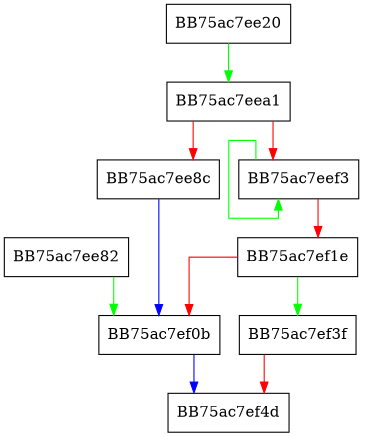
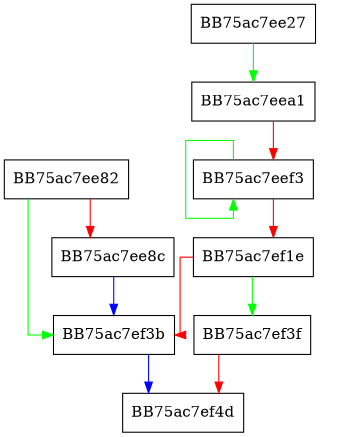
(229, 24) -> (253, 24)
(193, 135) -> (90, 213)
(159, 335) -> (114, 335)
